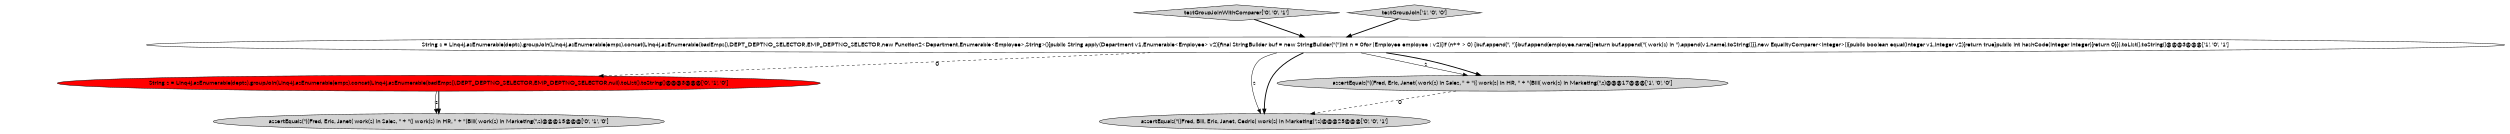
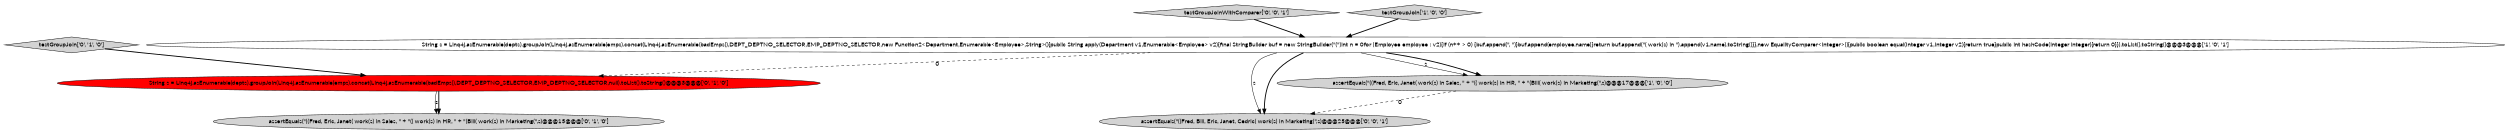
none -> (72, 45)
